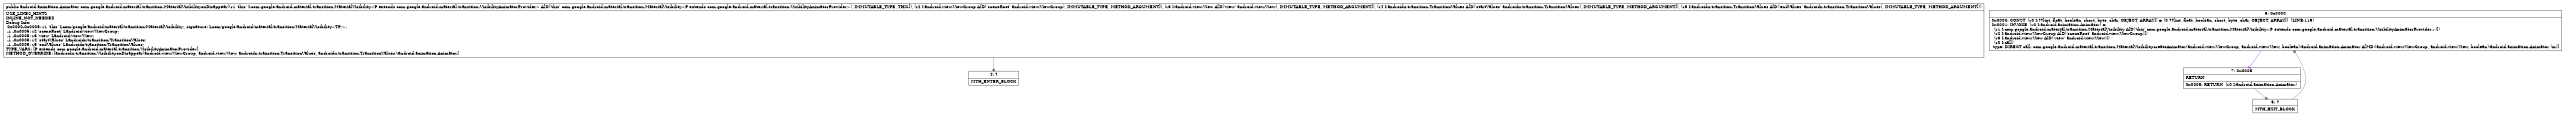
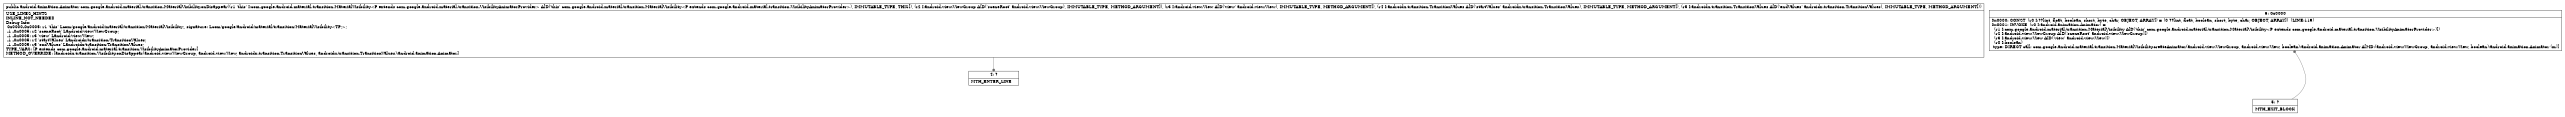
(2003, 43) -> (2007, 43)
(2242, 78) -> none
(994, 82) -> (992, 82)
